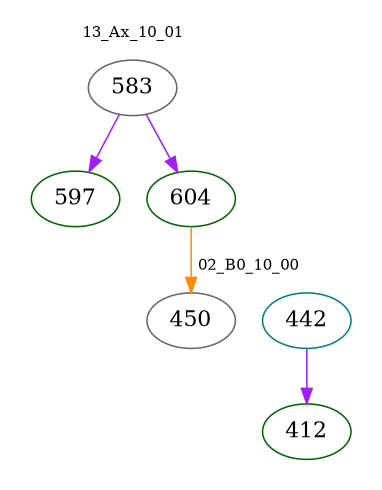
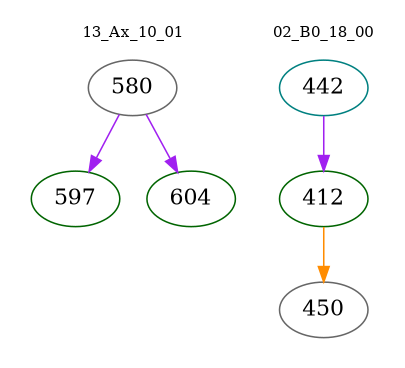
(133, 88) -> (133, 88)
(191, 261) -> (324, 247)
(249, 266) -> (324, 33)
